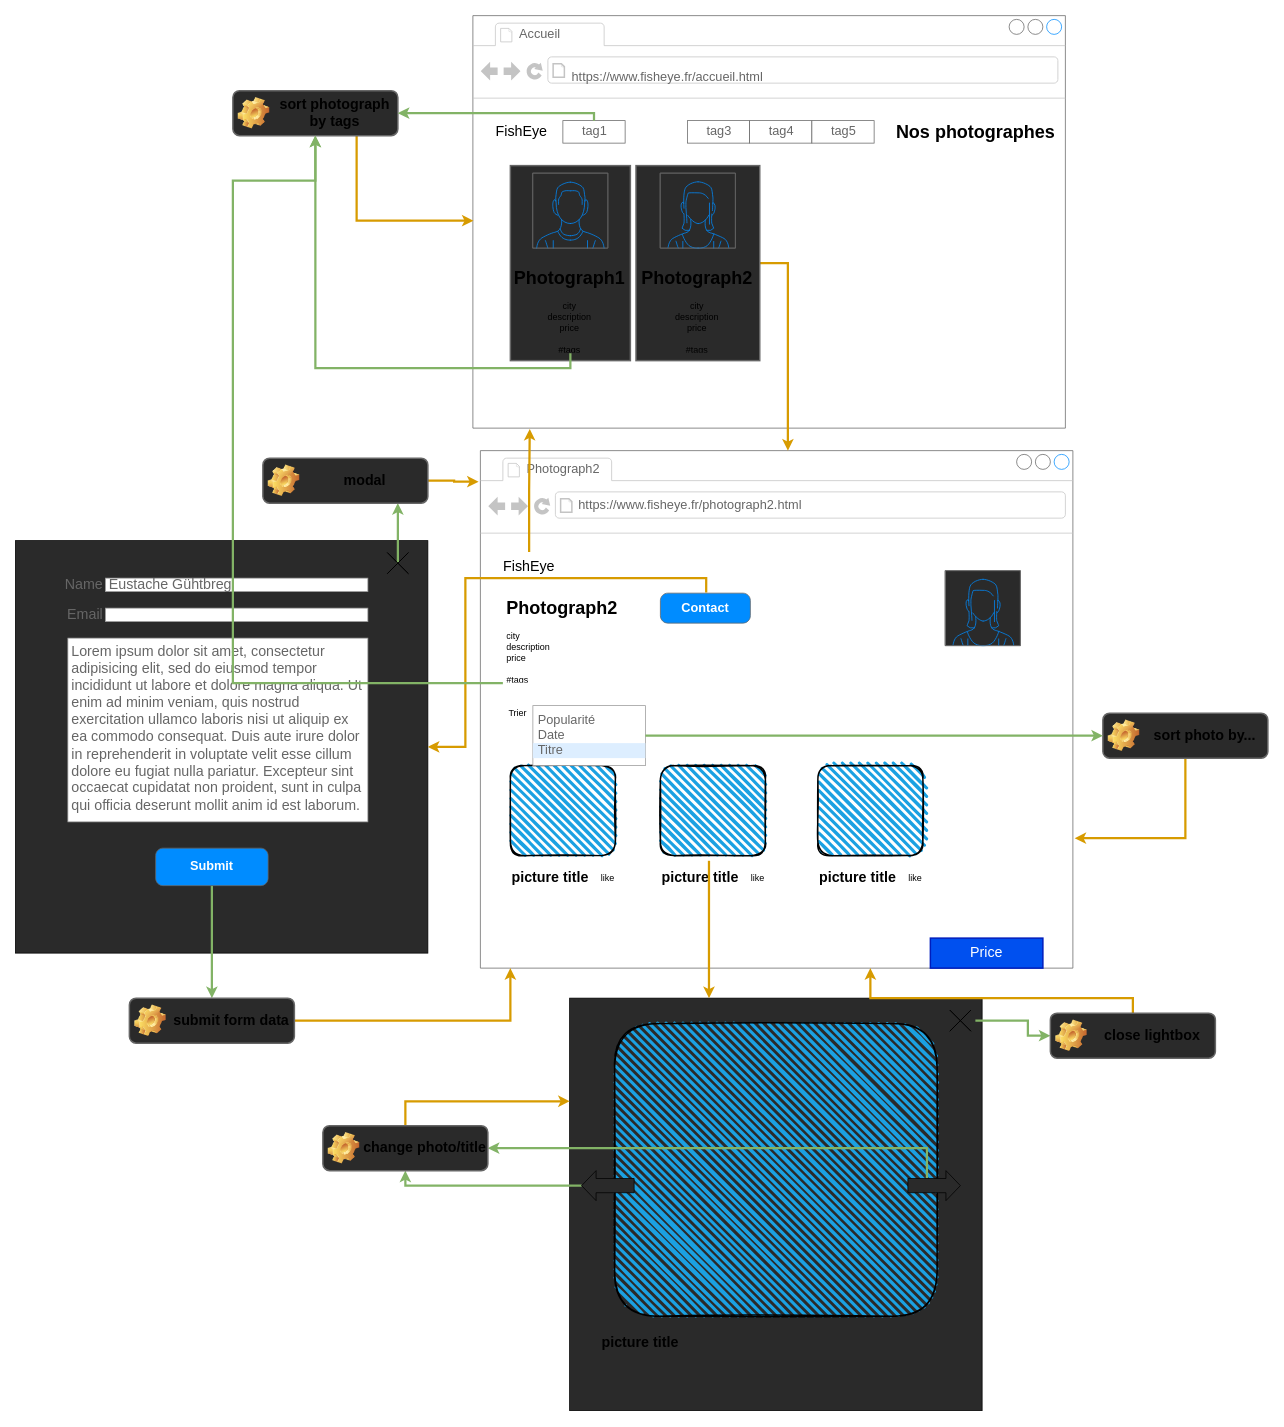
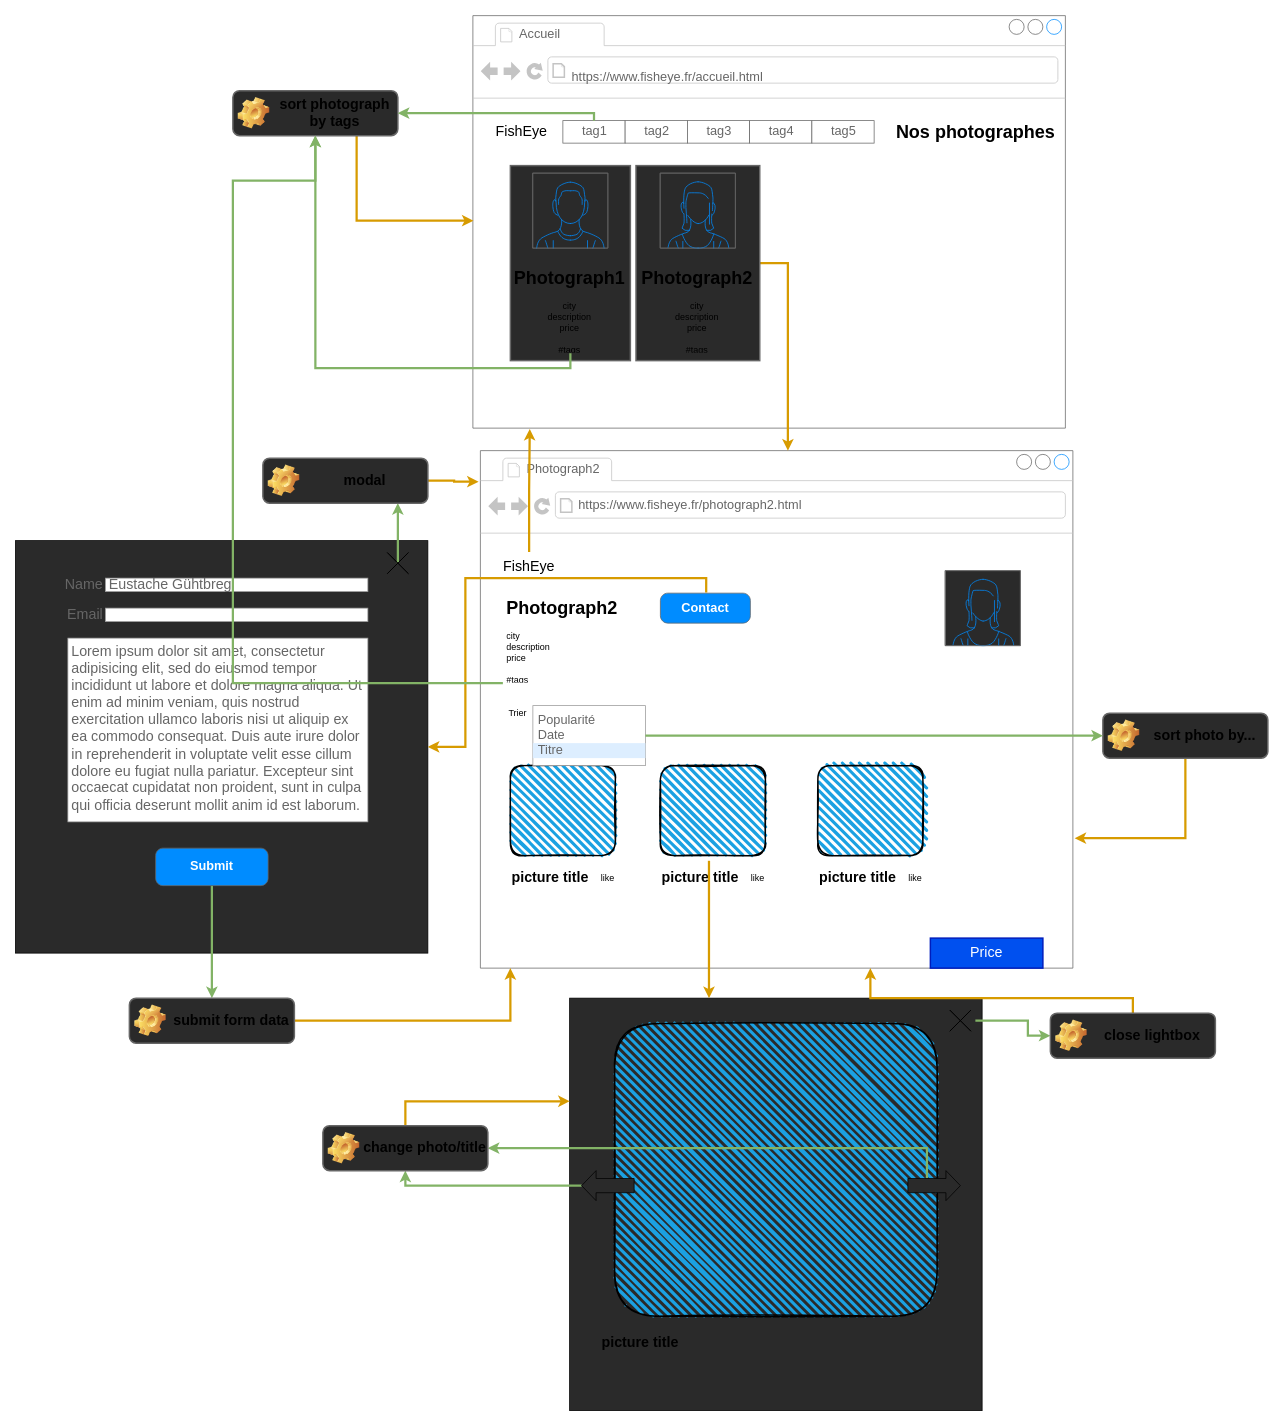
none -> (656, 132)
